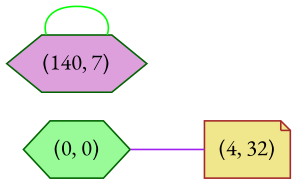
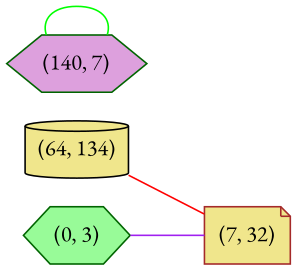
none -> (77, 149)
(77, 149) -> (77, 235)
(247, 149) -> (247, 235)
